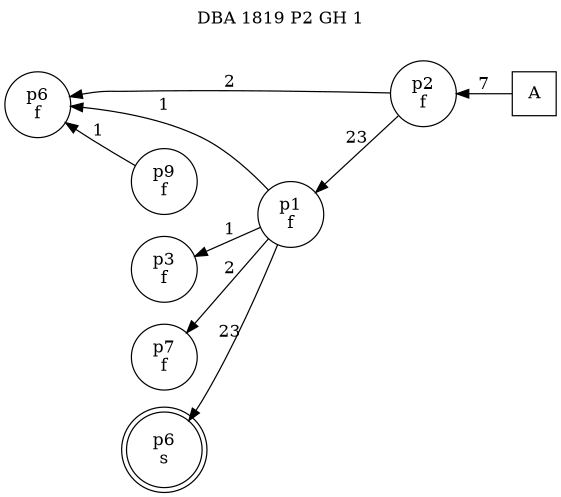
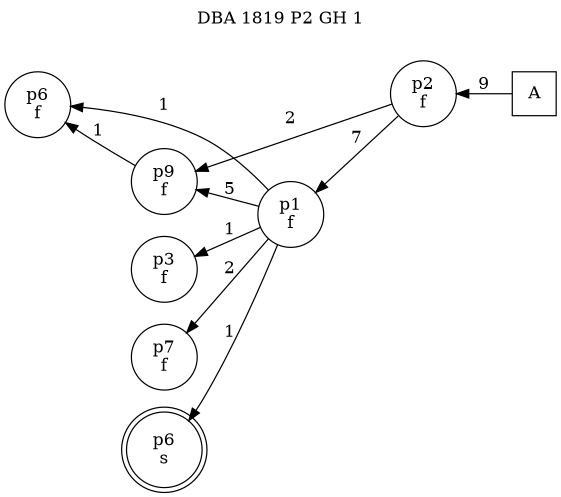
(484, 85) -> (484, 85)
(236, 91) -> (300, 136)
(357, 138) -> (357, 138)
none -> (234, 200)
(230, 332) -> (230, 332)
